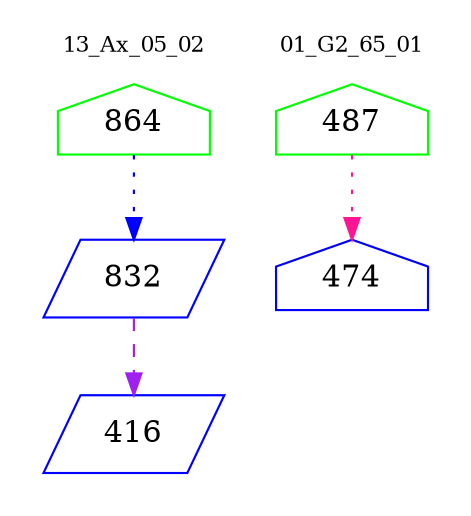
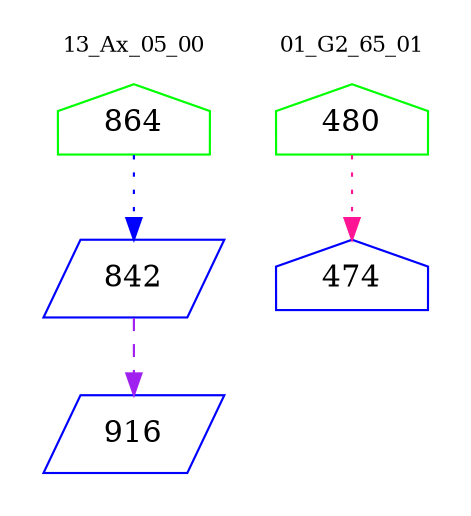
(134, 46) -> (134, 46)
(352, 123) -> (352, 123)
(134, 279) -> (134, 279)
(134, 434) -> (134, 434)
